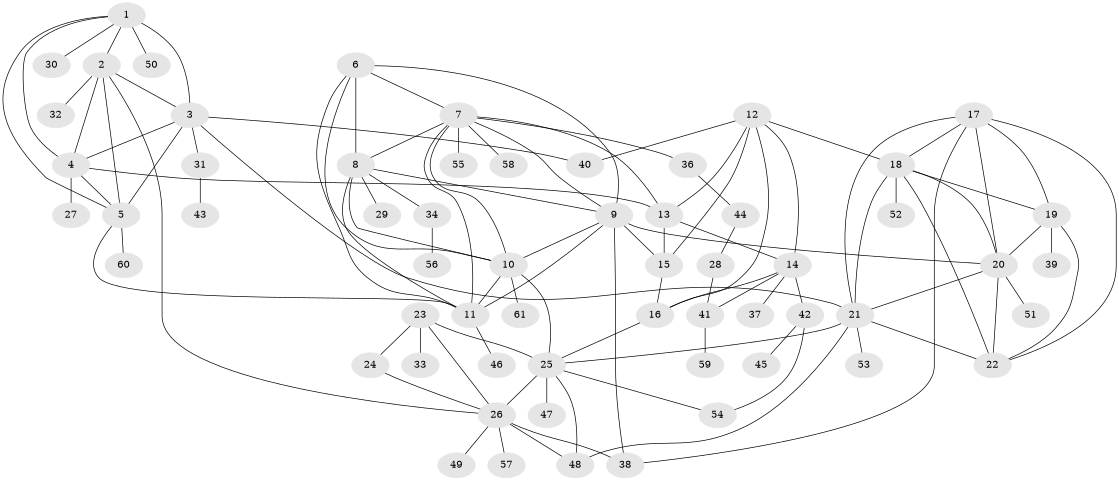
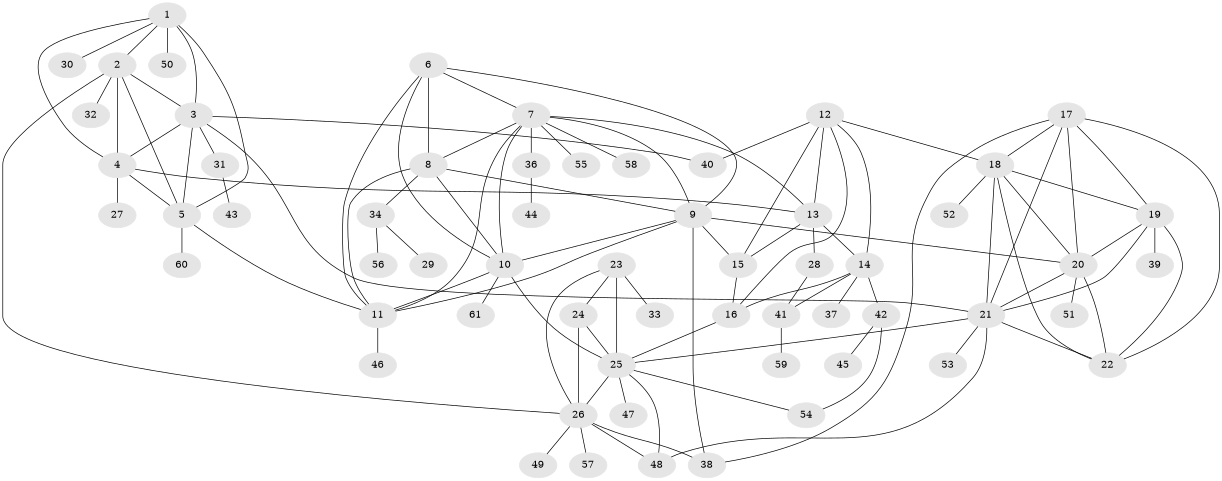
(369, 190) -> (402, 240)
(730, 236) -> (814, 238)
none -> (1082, 288)
none -> (598, 340)
